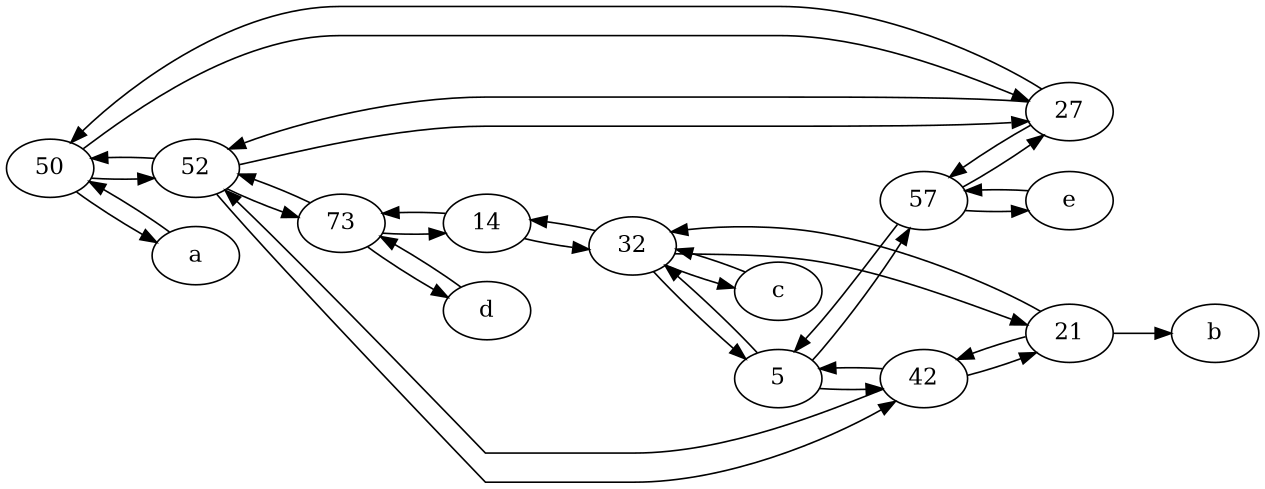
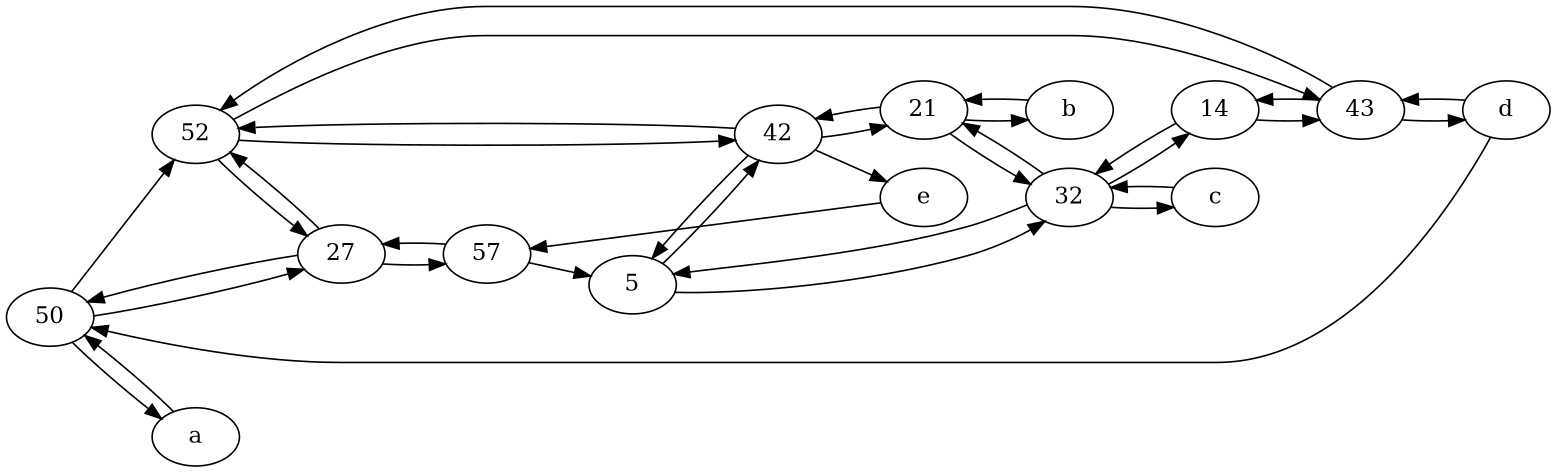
none -> (1005, 99)
(131, 157) -> (846, 362)
(988, 211) -> (844, 163)
(341, 223) -> (1361, 110)
(859, 303) -> none
